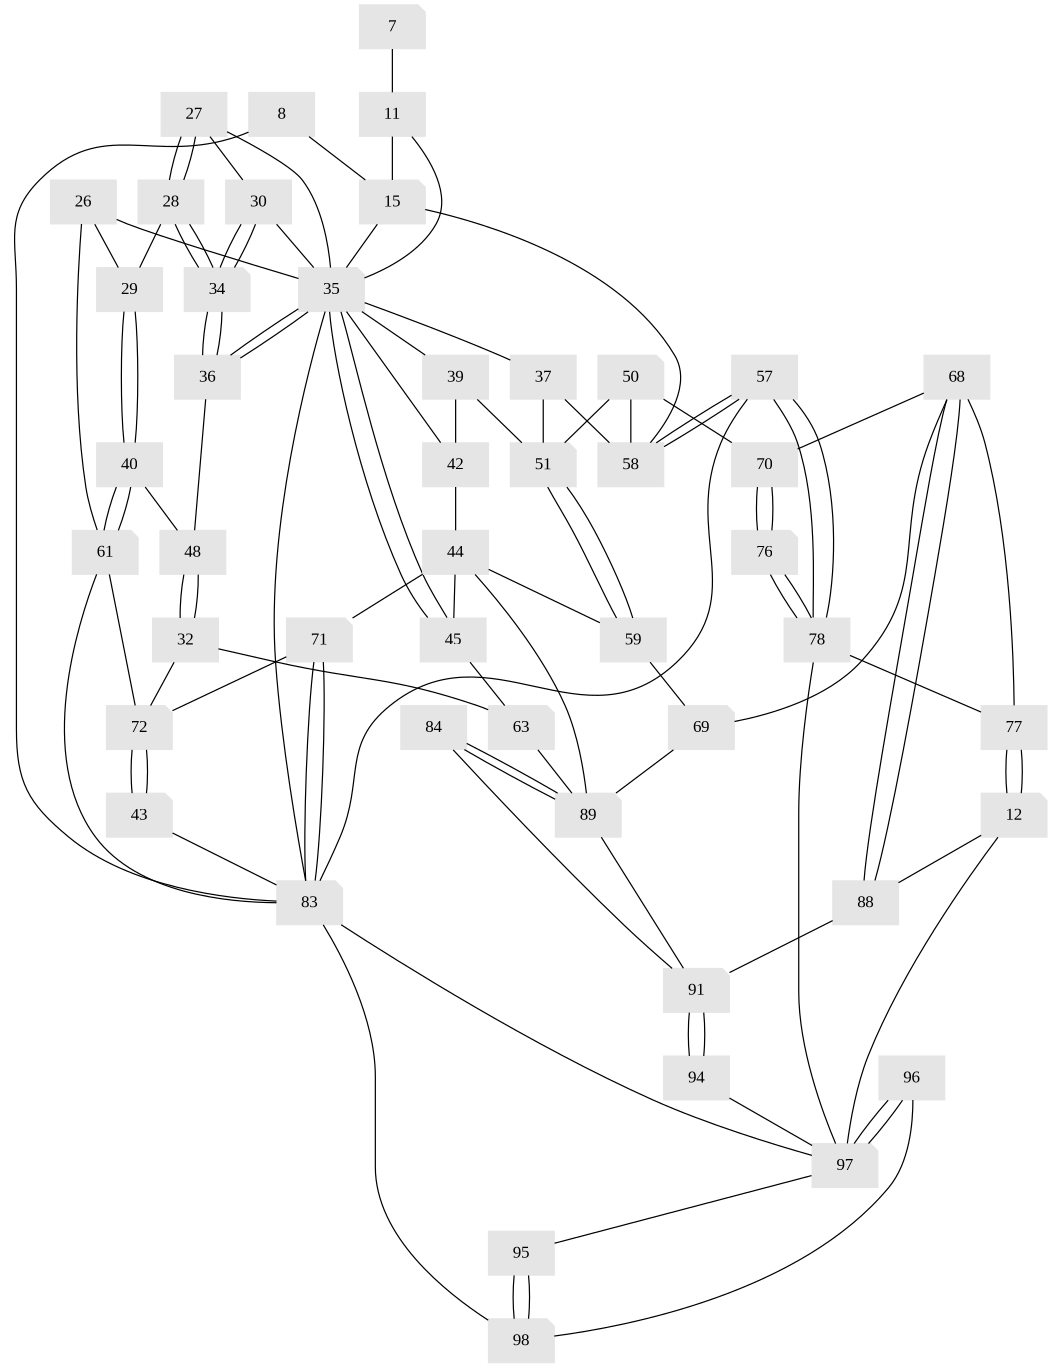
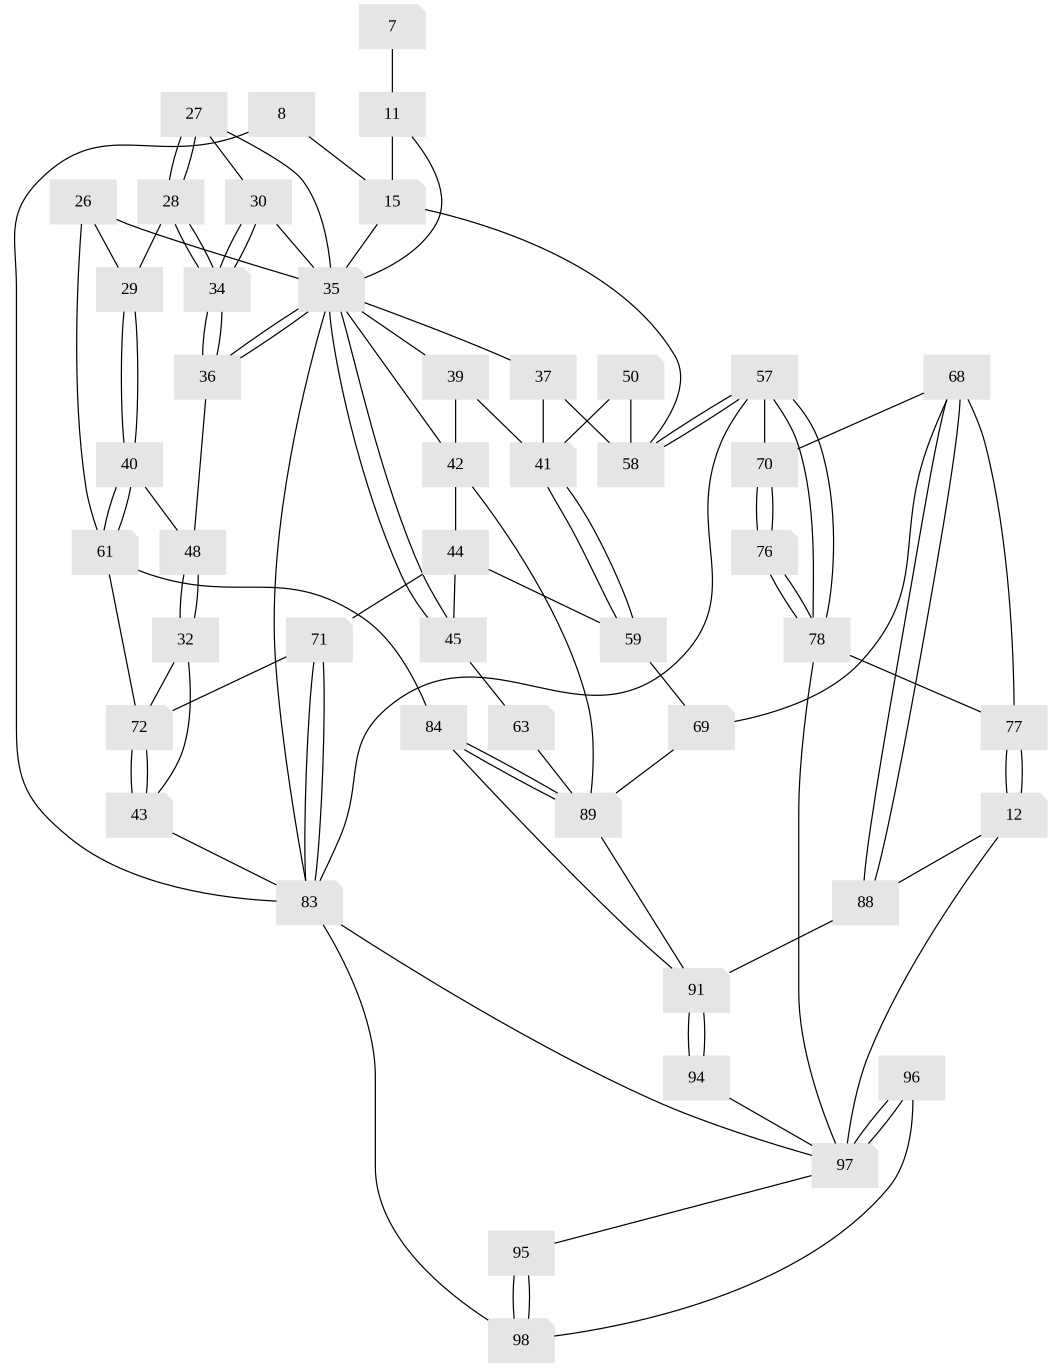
(686, 413) -> (765, 421)
(543, 465) -> (543, 465)
(549, 675) -> (561, 630)
(354, 676) -> (187, 731)
(78, 805) -> (307, 592)
